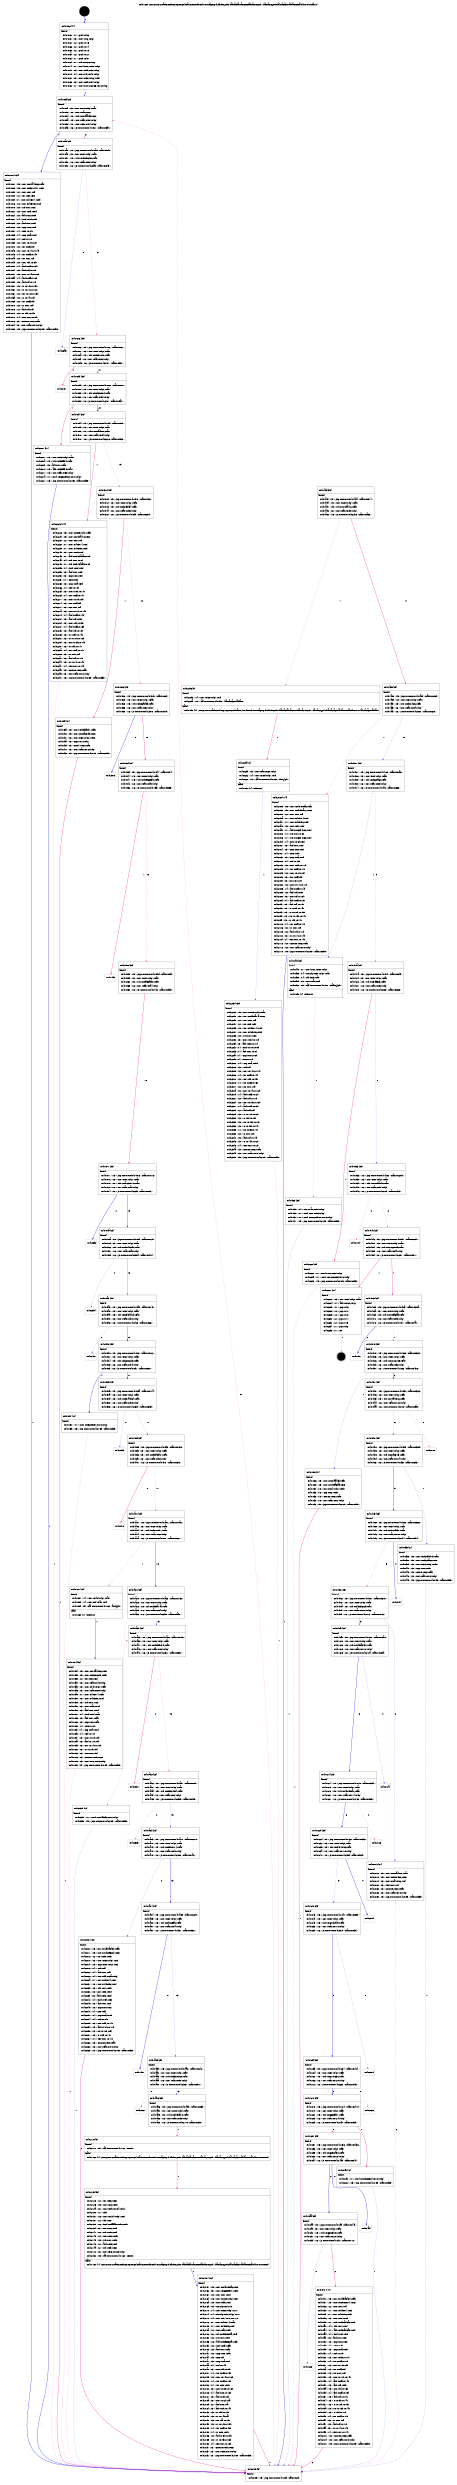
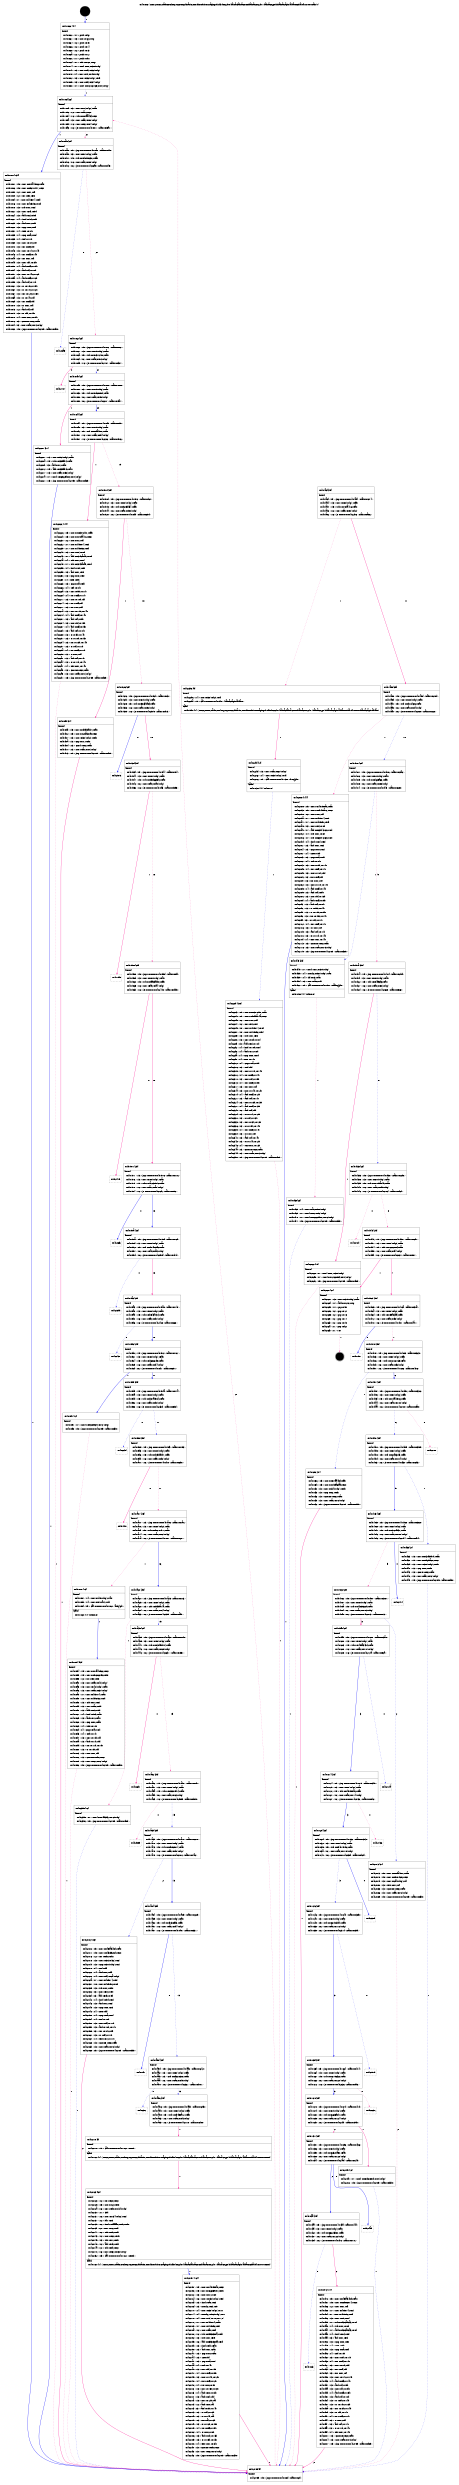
none -> (115, 1179)
